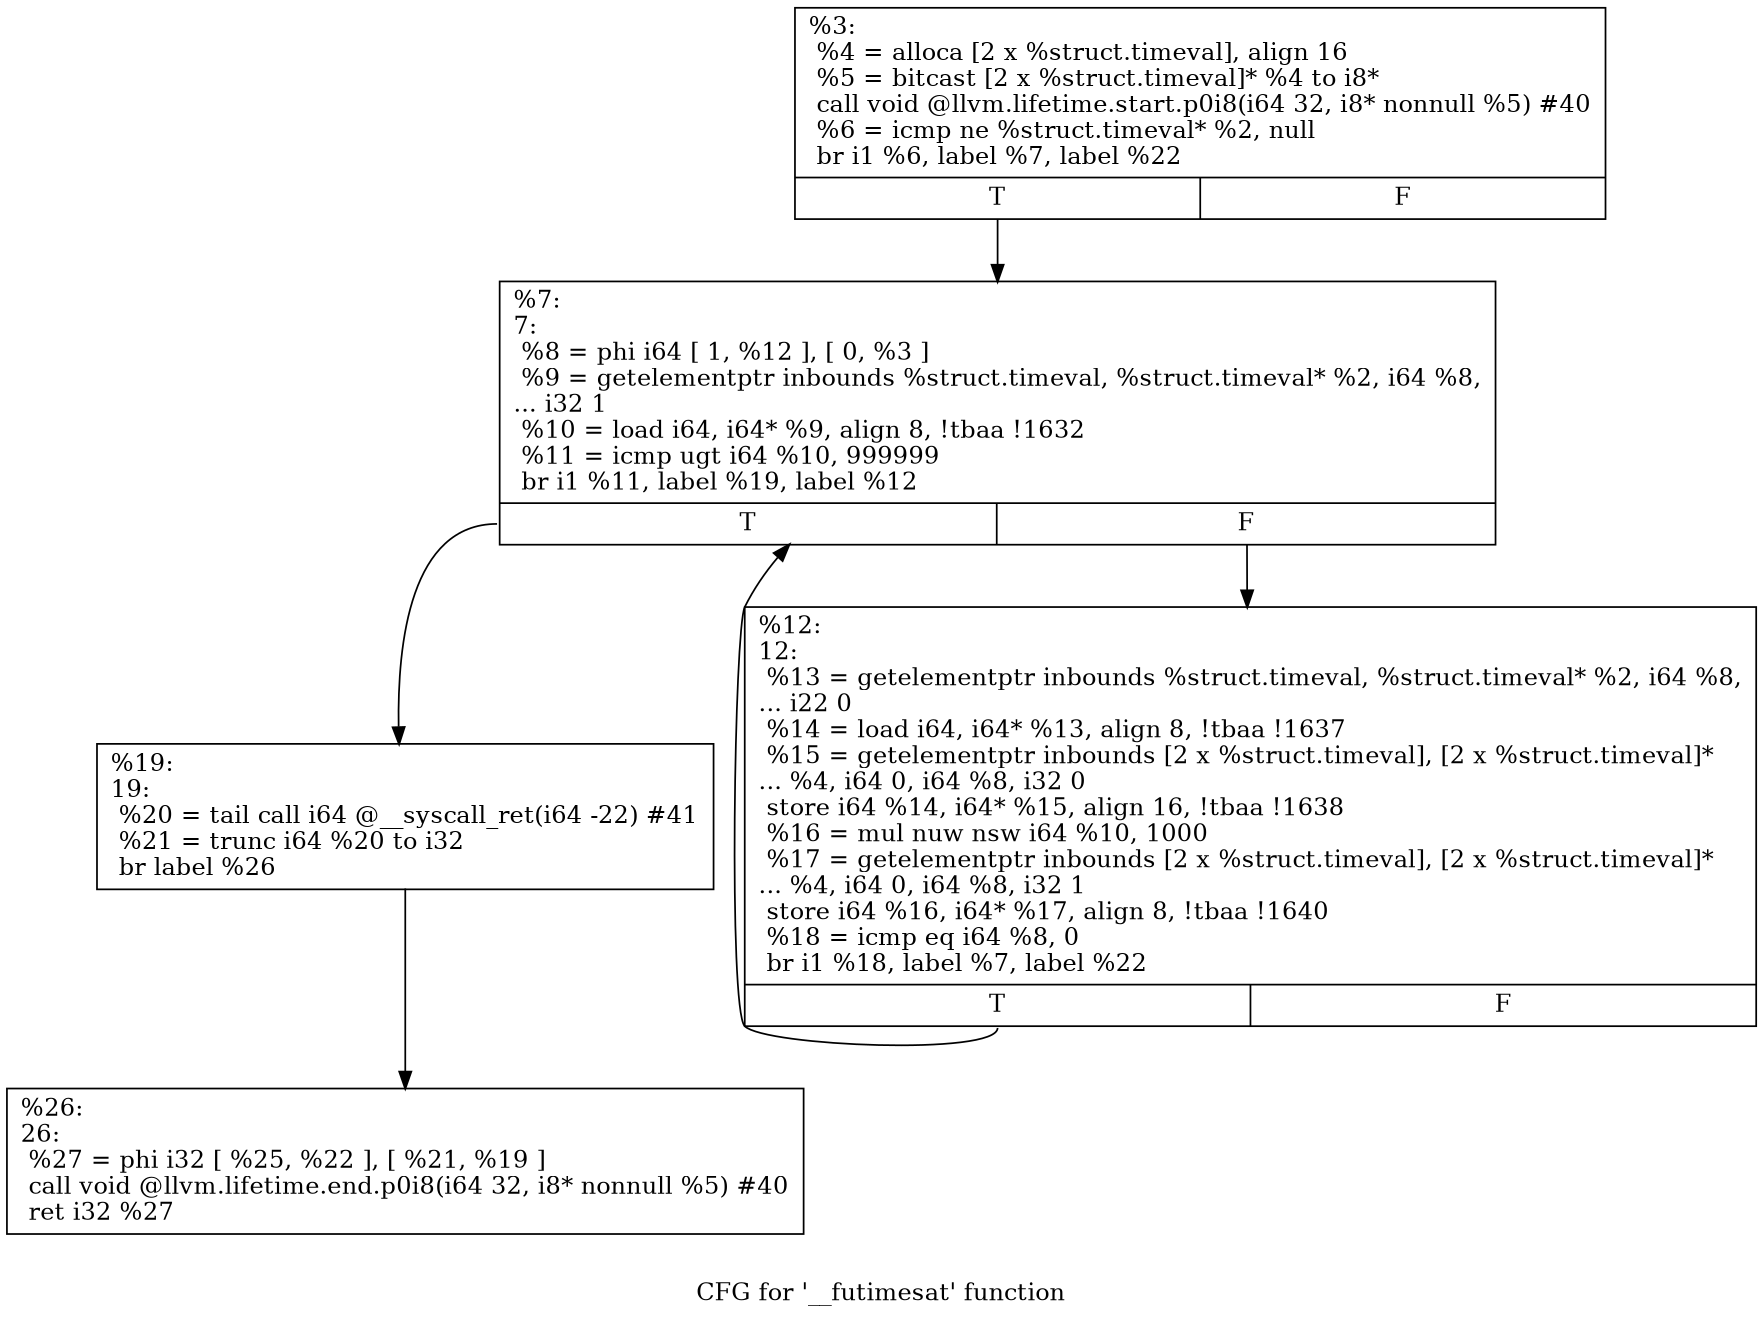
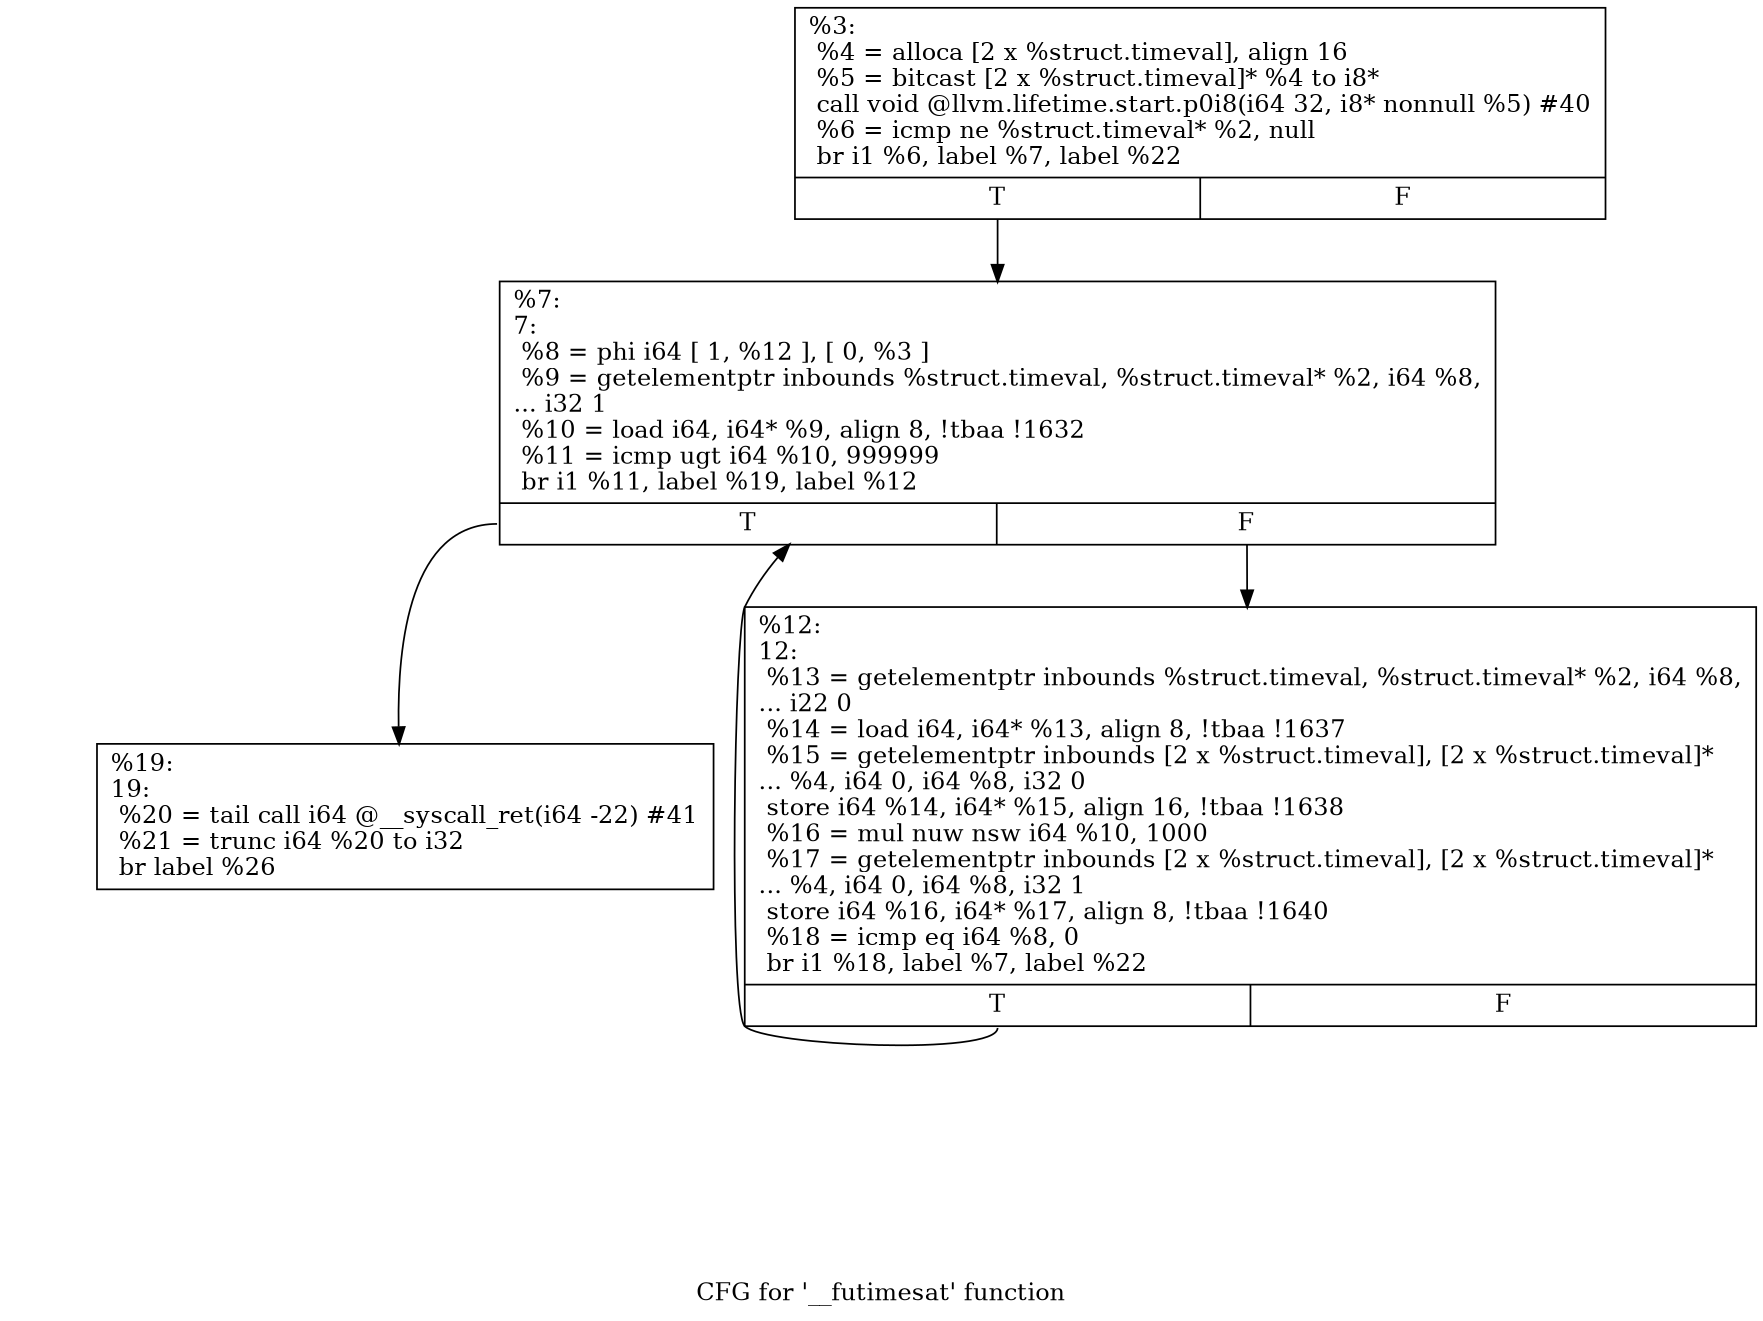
(405, 1161) -> none
